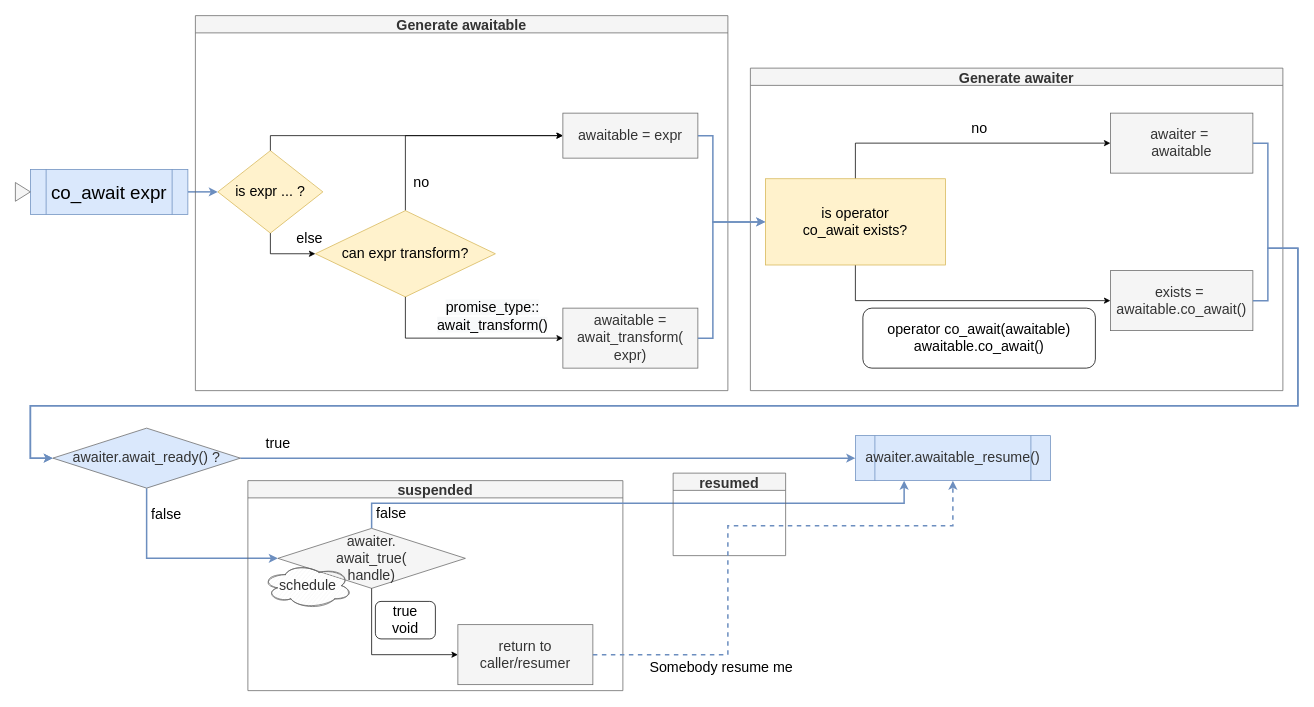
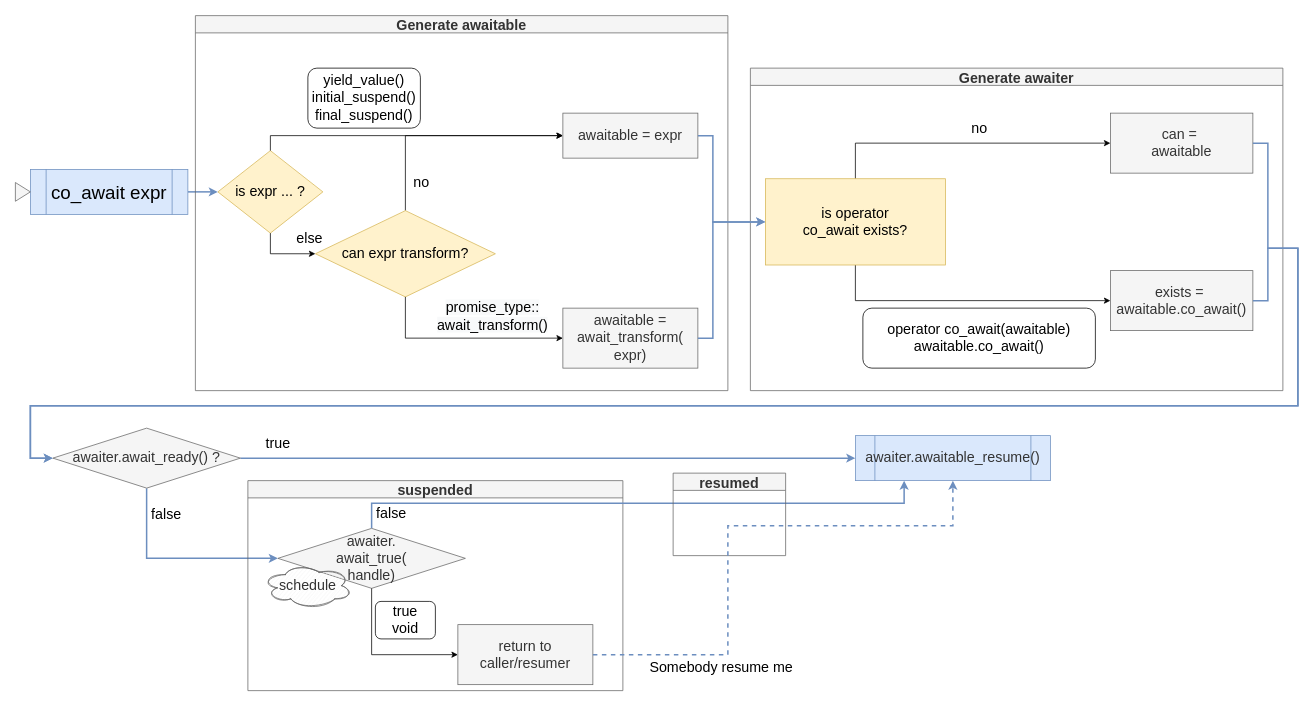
none -> (364, 98)
(1182, 143) -> (1182, 143)
(147, 458) -> (147, 458)
